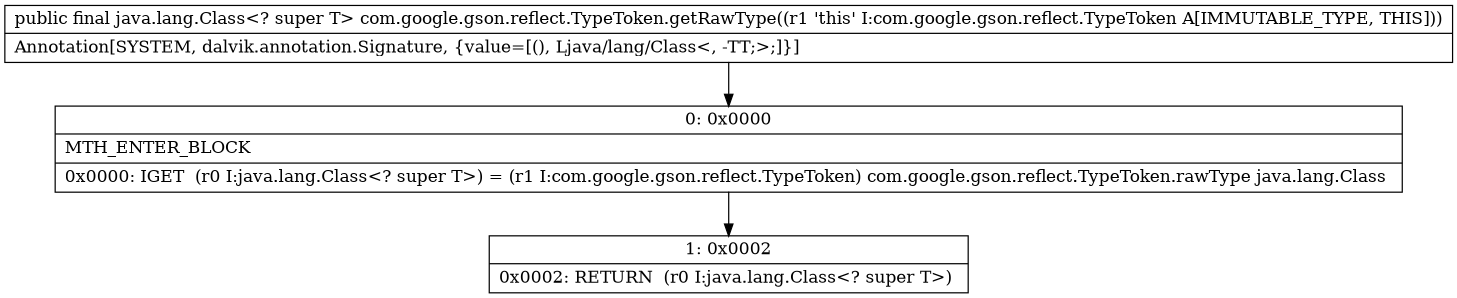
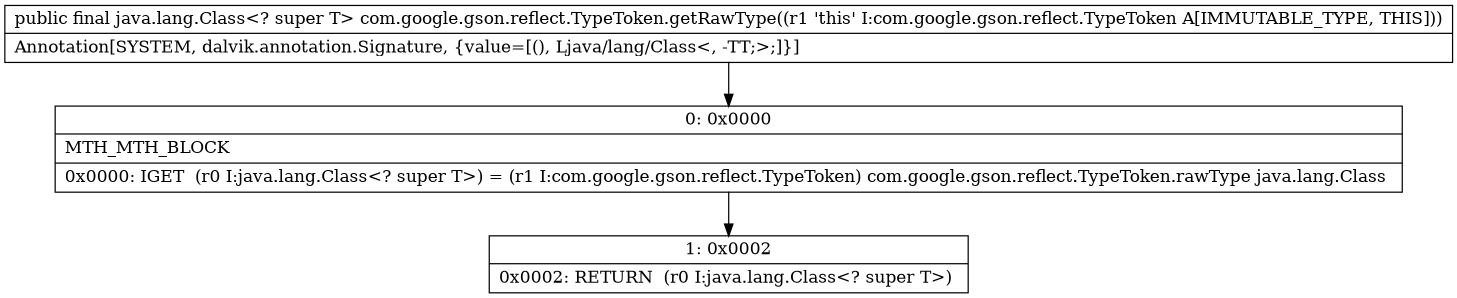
(158, 148) -> (147, 148)
